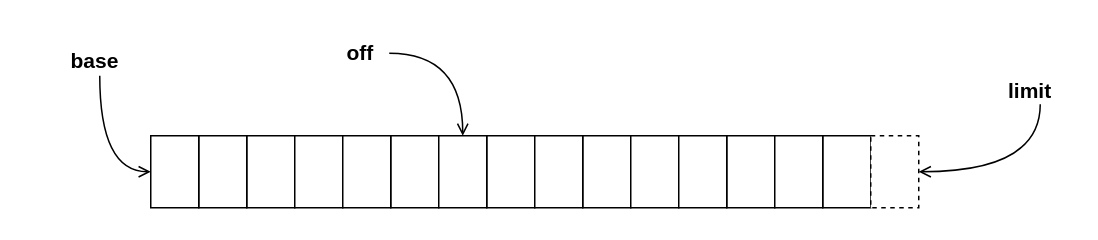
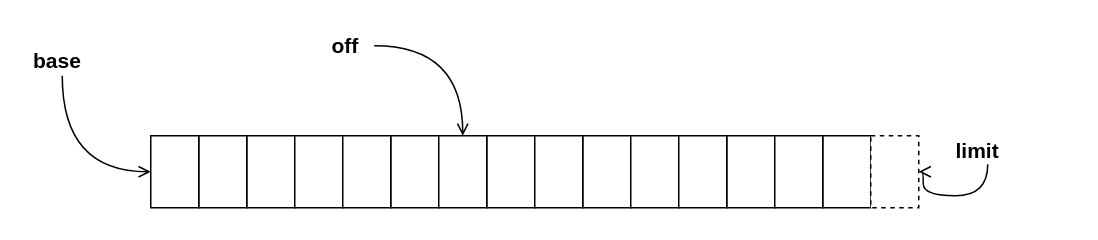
(367, 53) -> (352, 46)
(106, 61) -> (68, 61)
(1036, 91) -> (983, 151)
